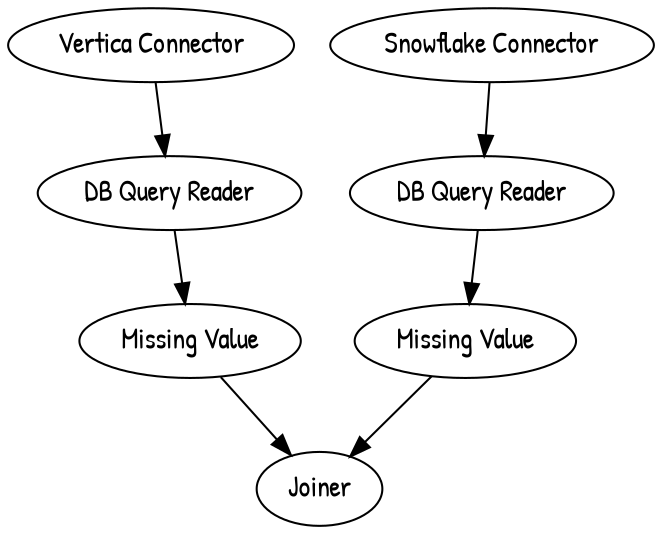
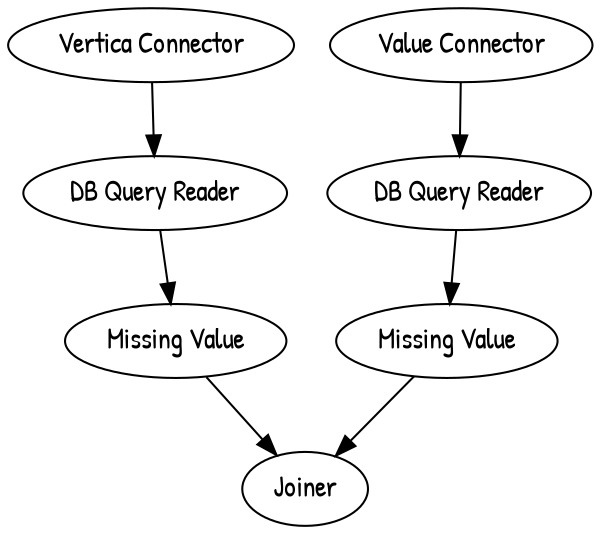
(492, 45) -> (461, 45)
